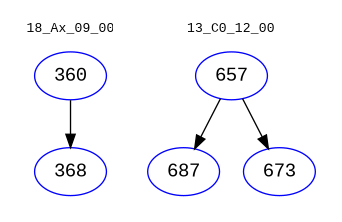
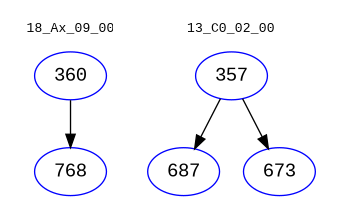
(232, 29) -> (232, 29)
(232, 76) -> (232, 76)
(71, 172) -> (71, 172)
